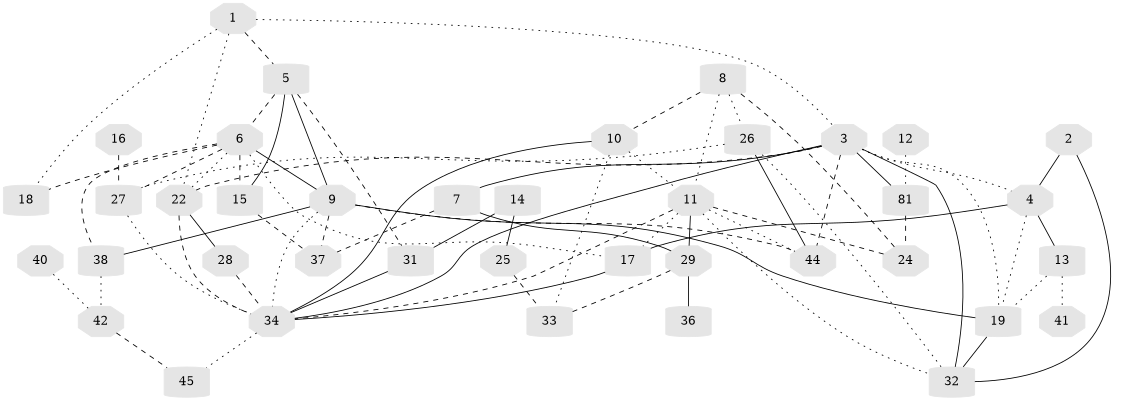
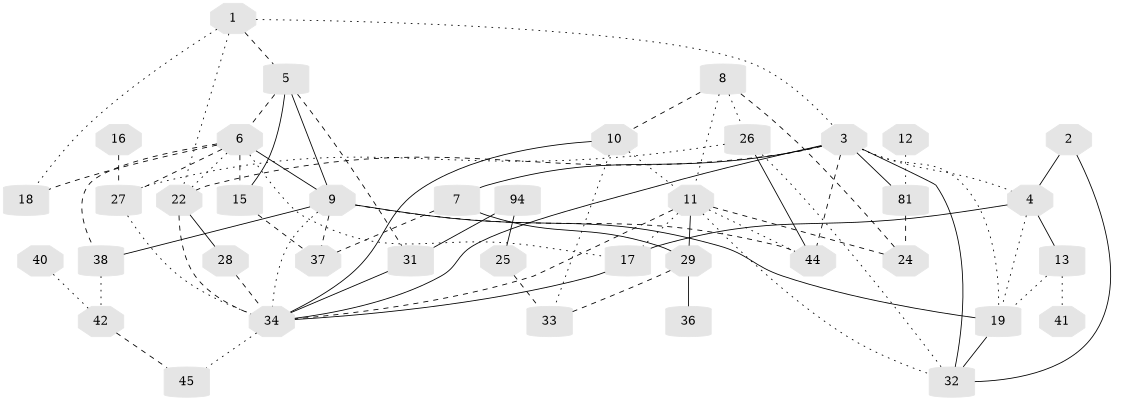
(518, 200) -> (518, 200)
